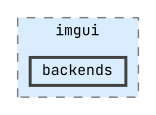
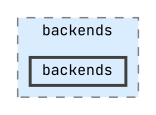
(78, 32) -> (78, 32)
